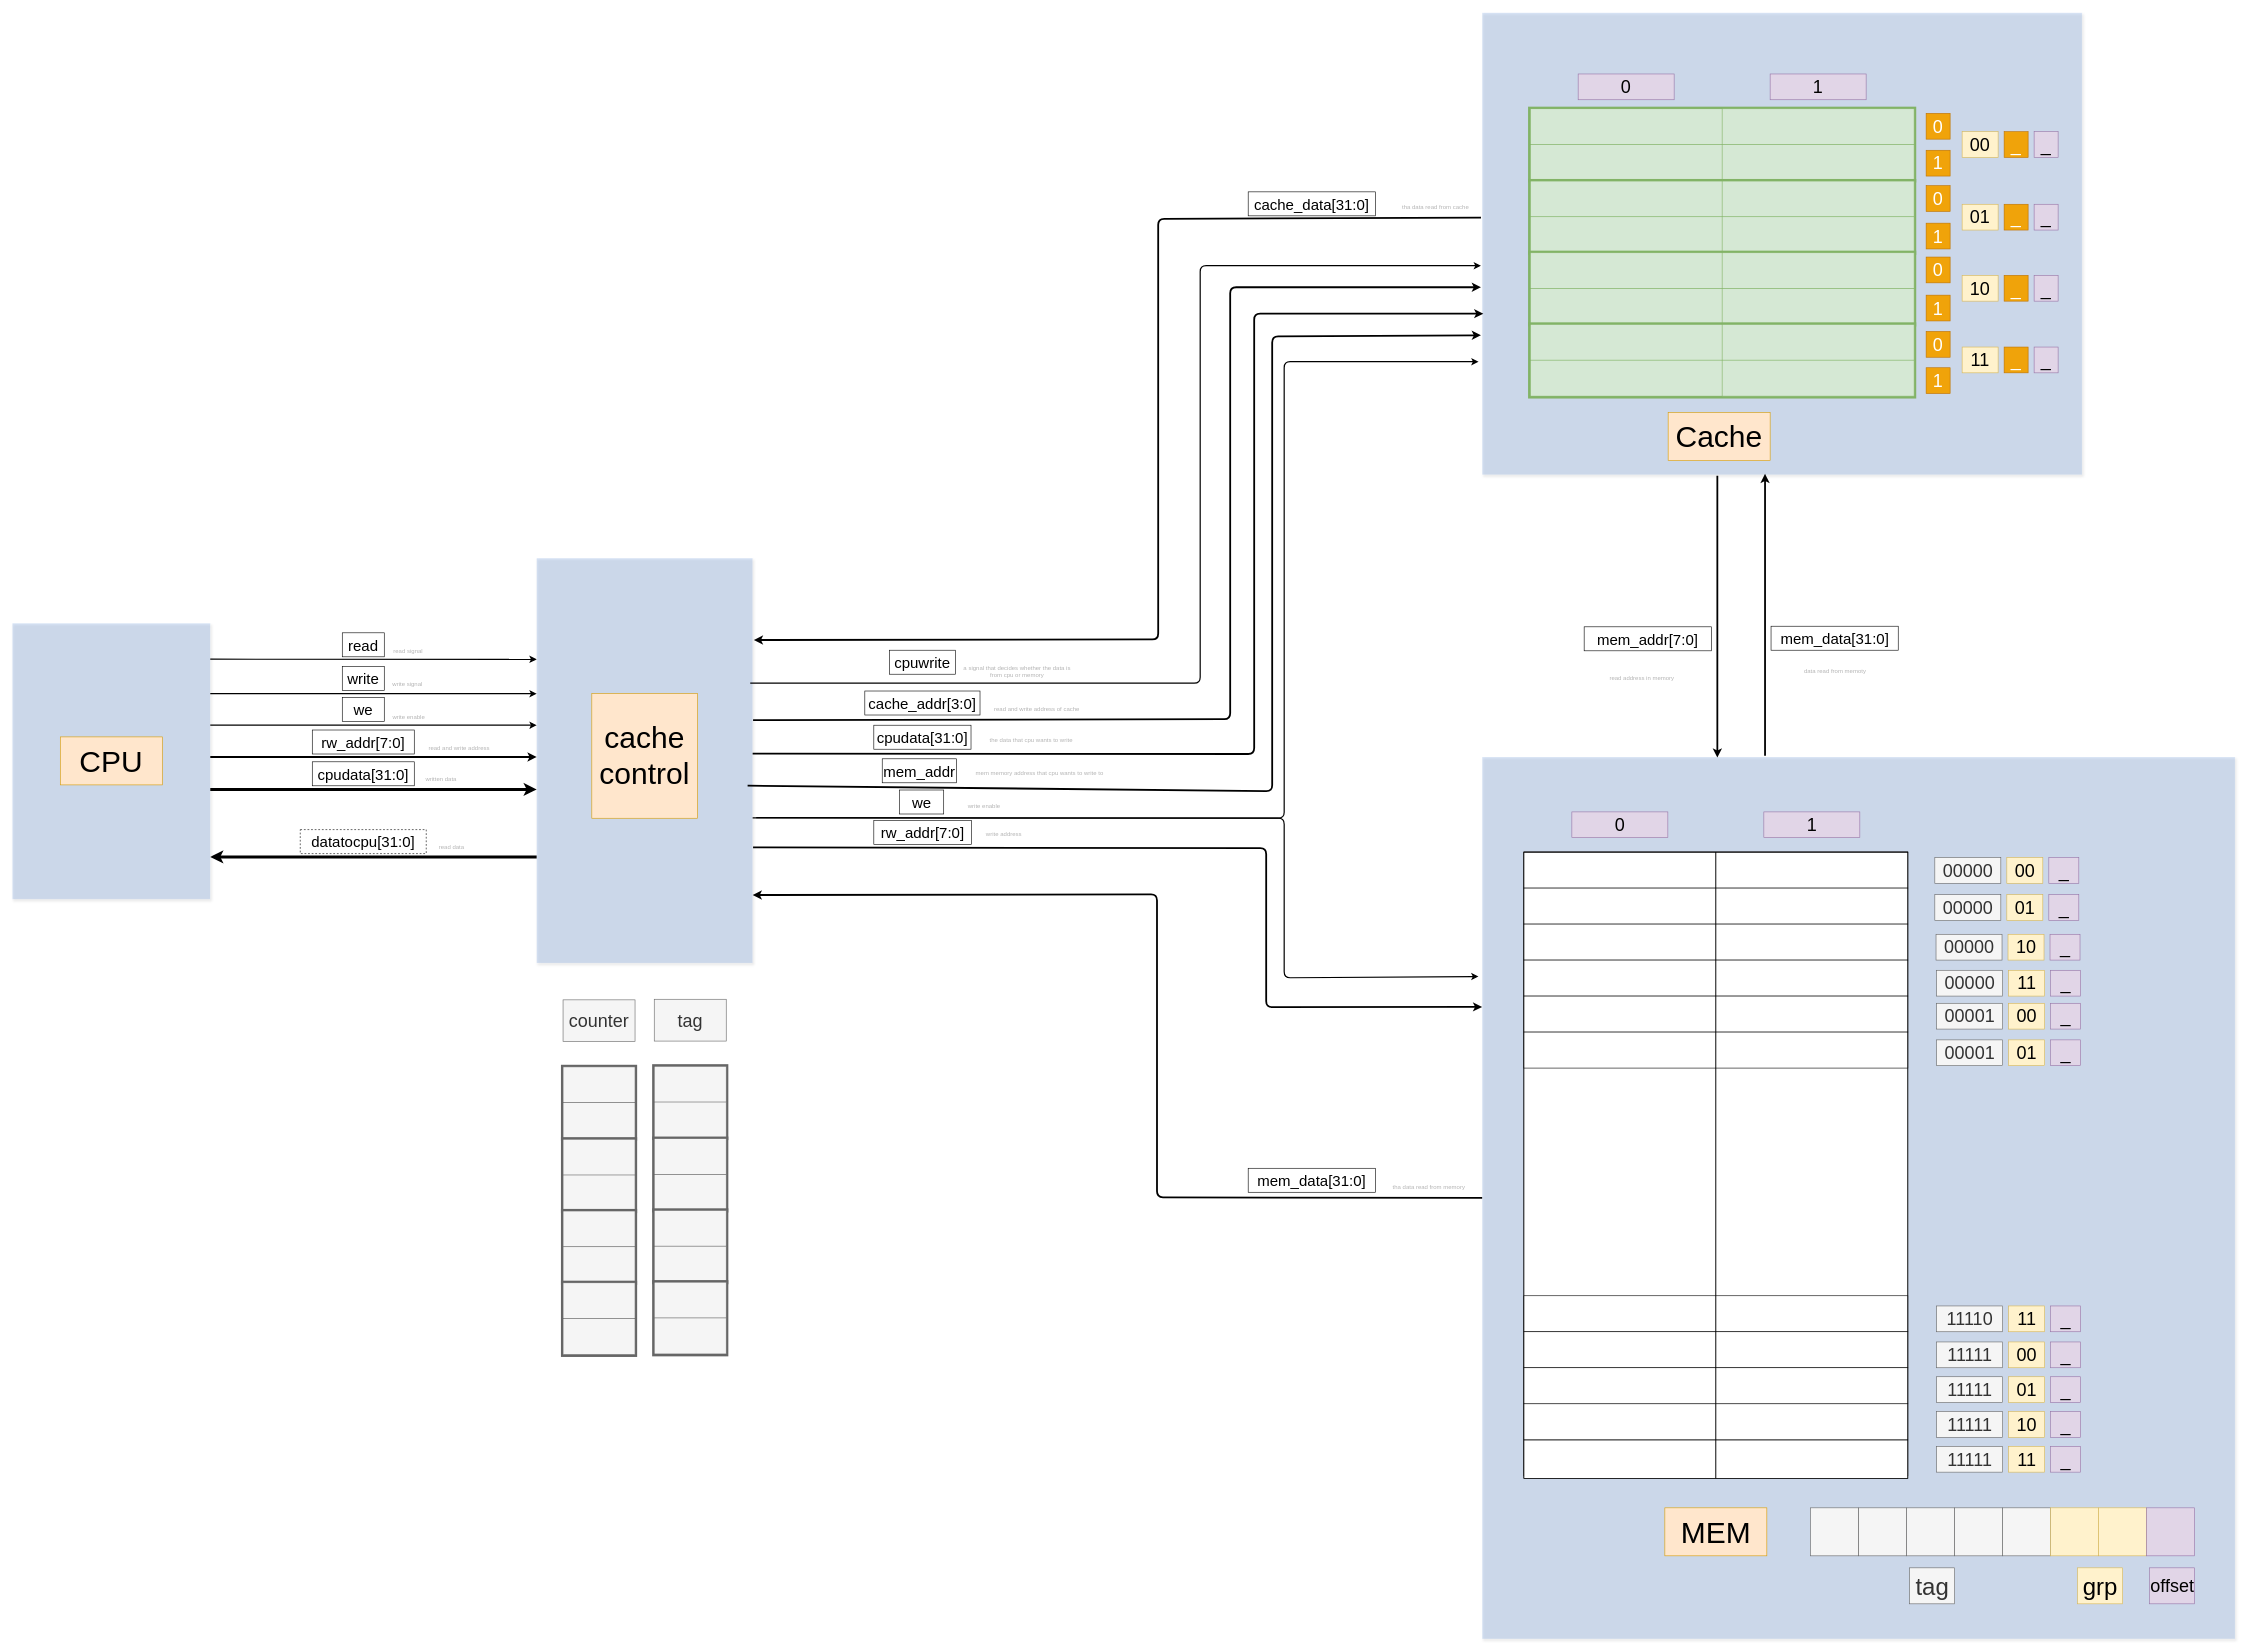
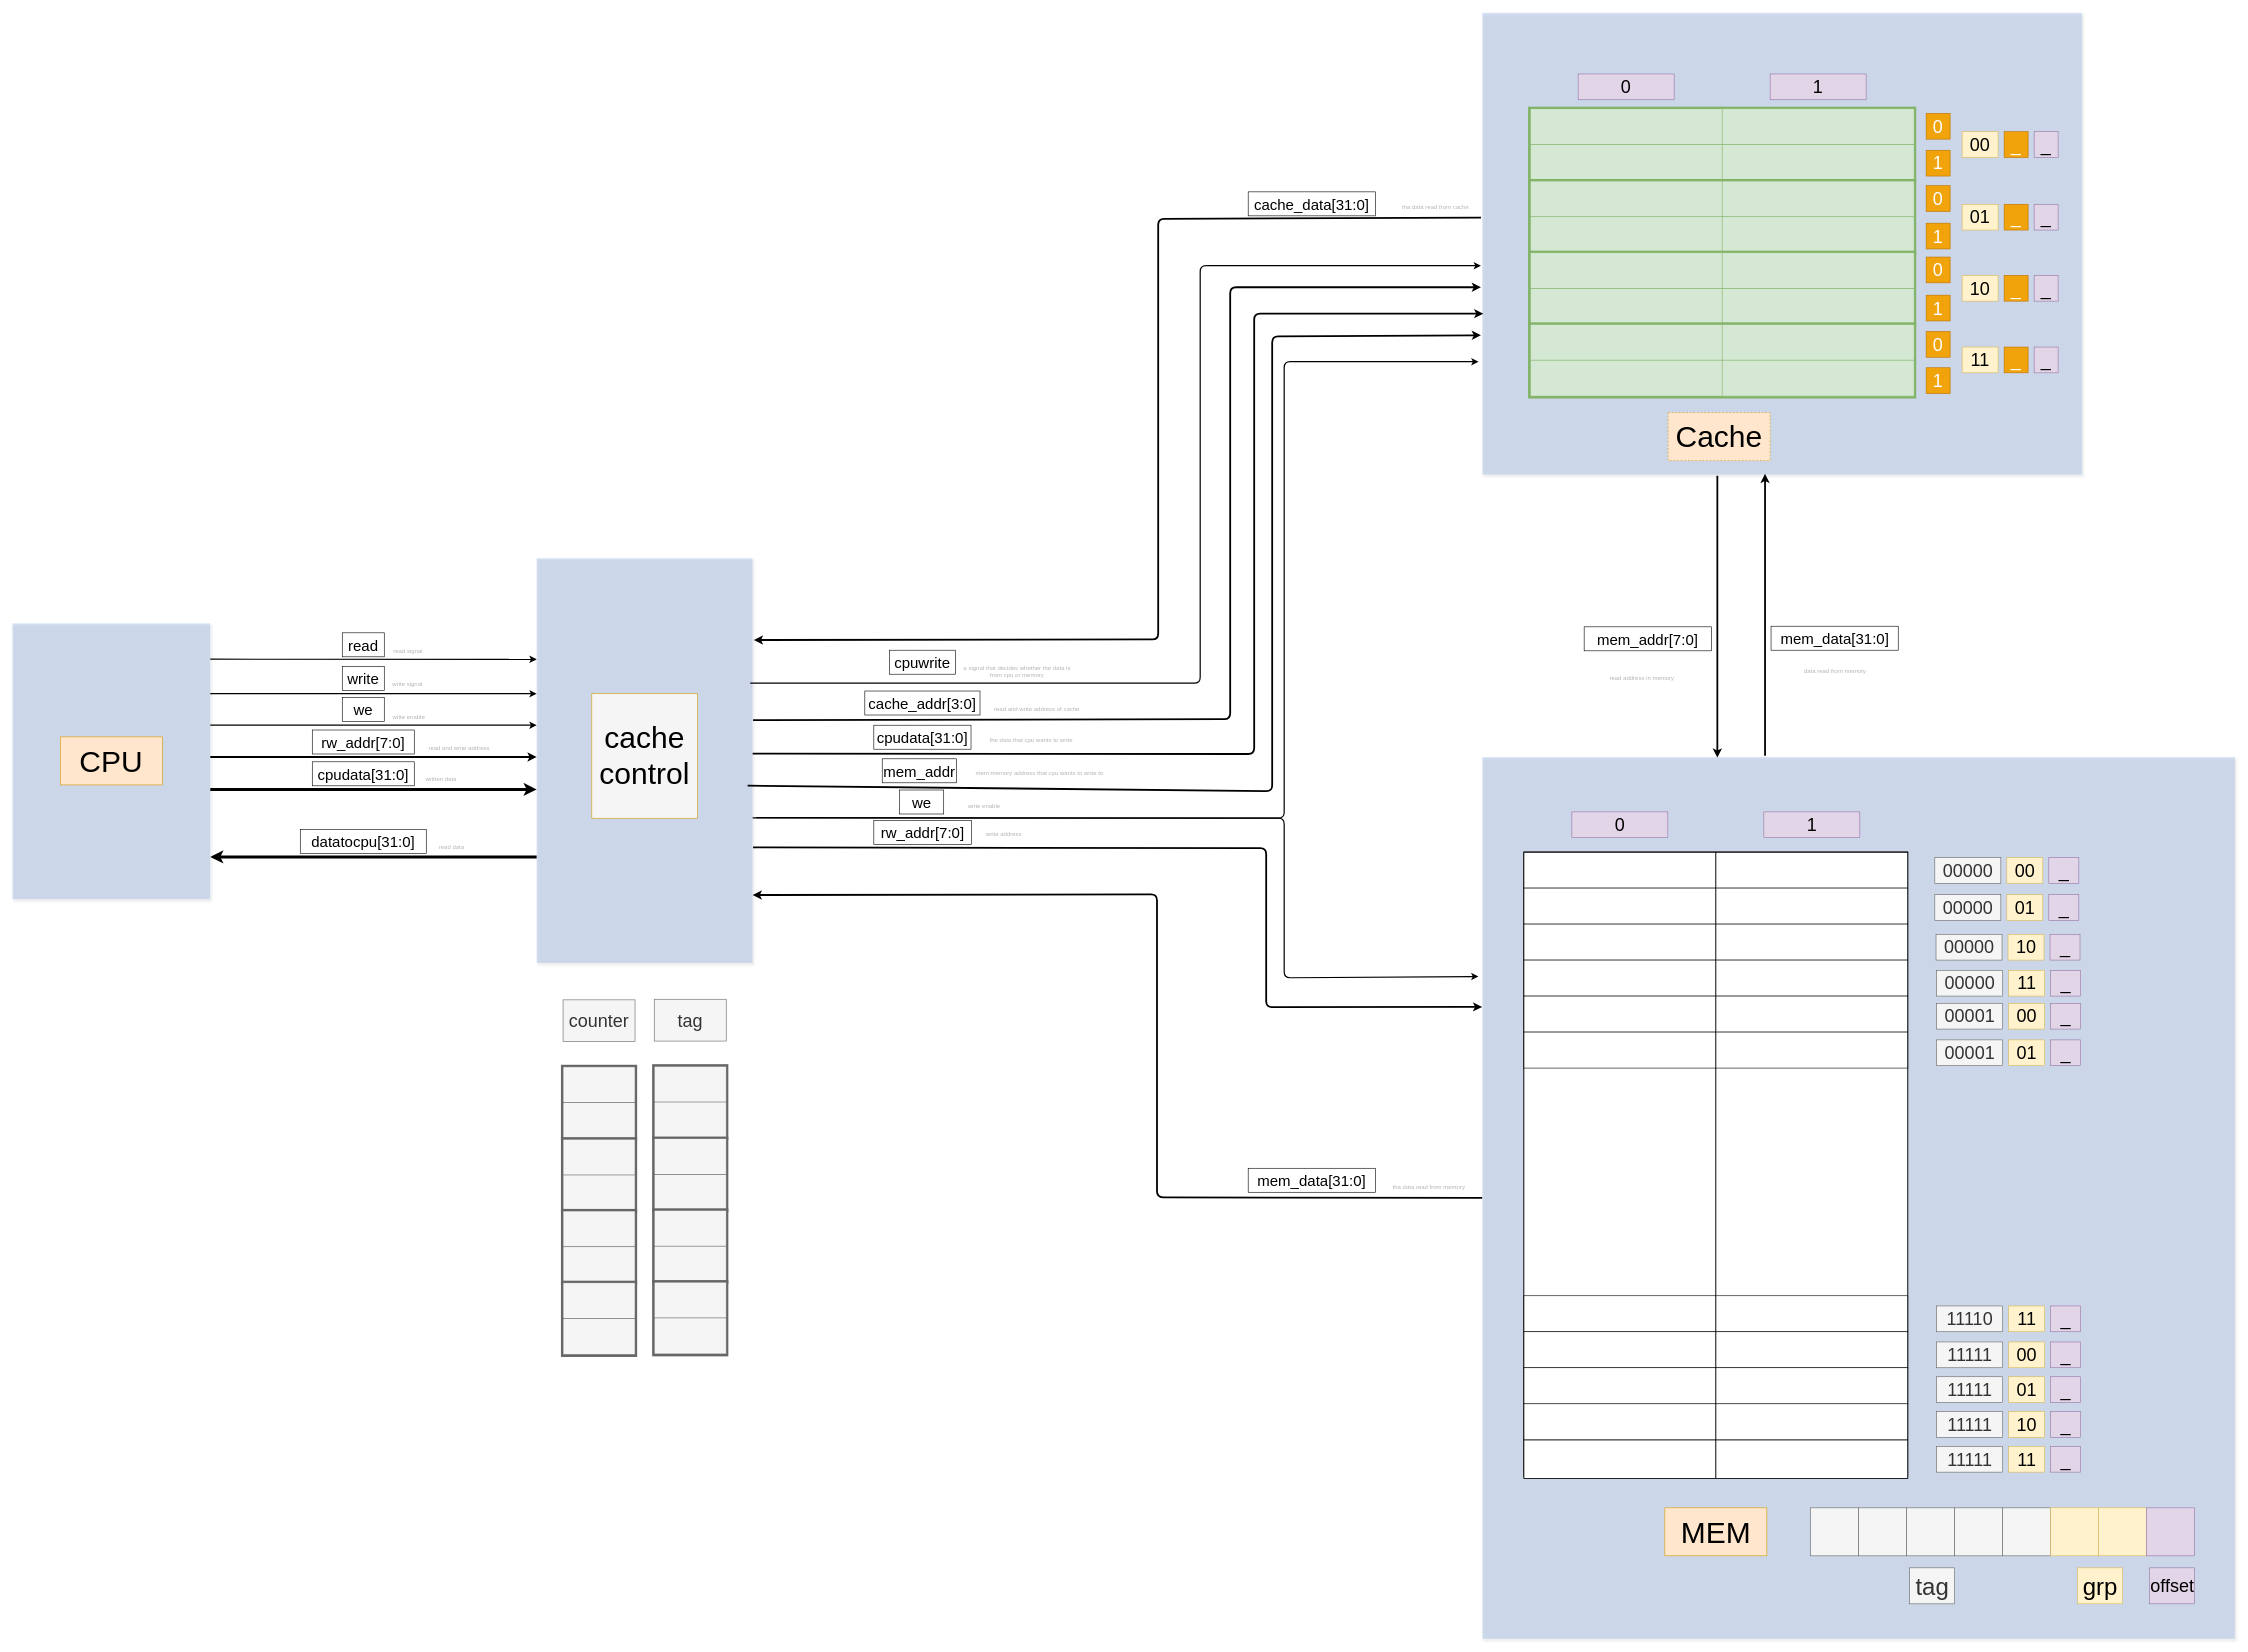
(1719, 437) -> (1719, 437)
(645, 756) -> (645, 756)
(363, 842) -> (363, 842)
